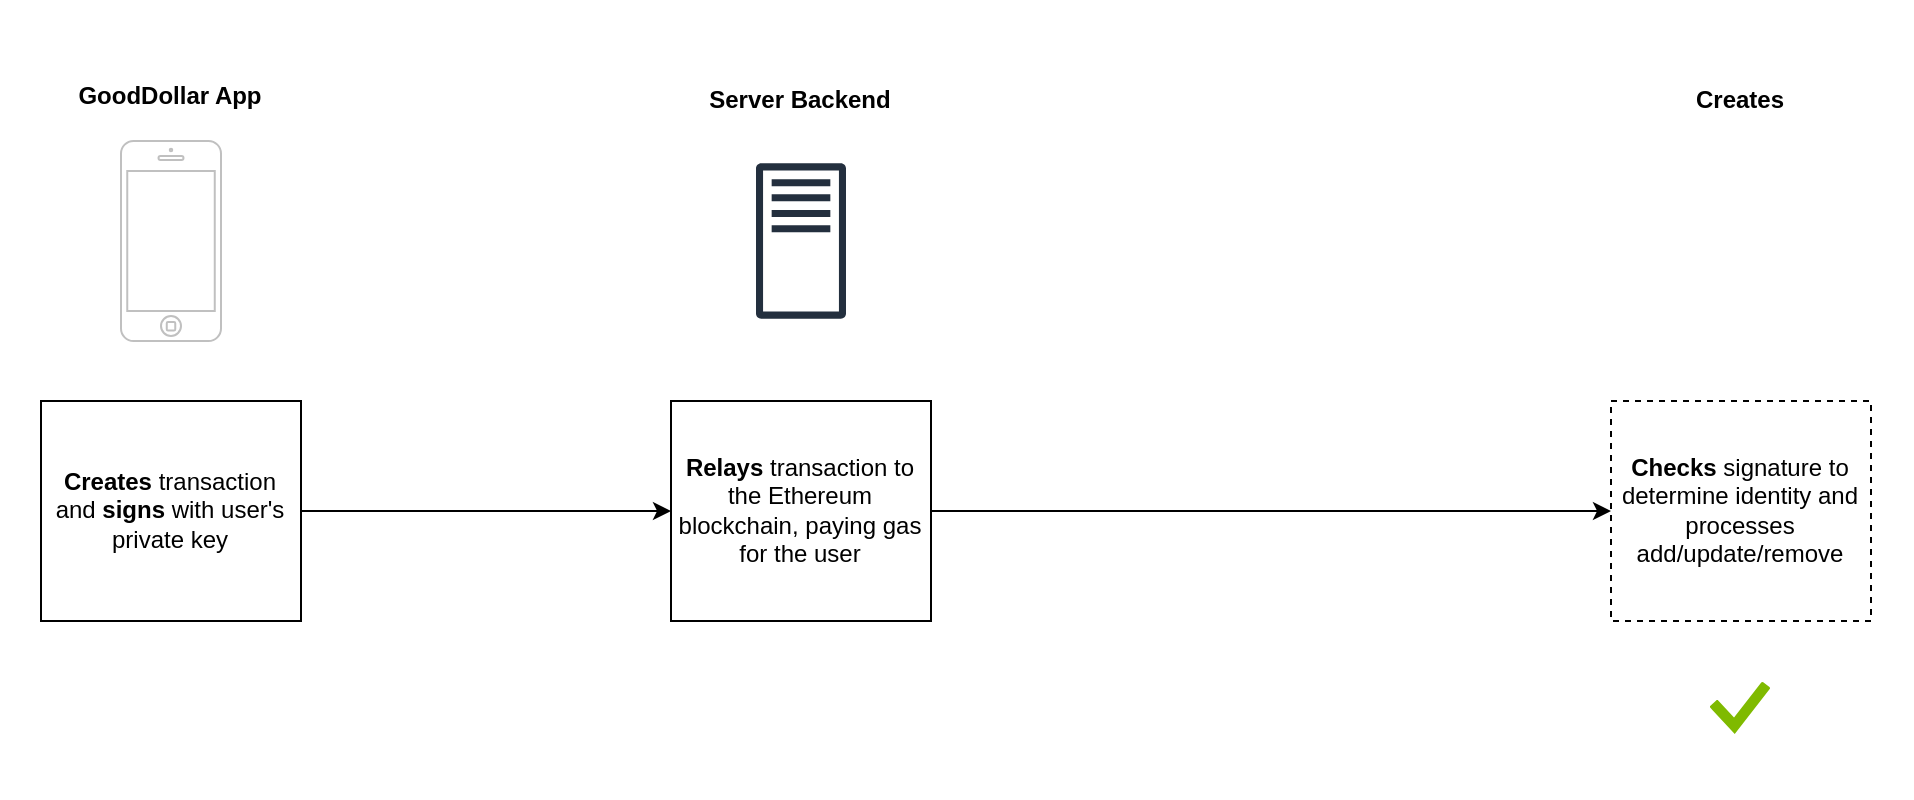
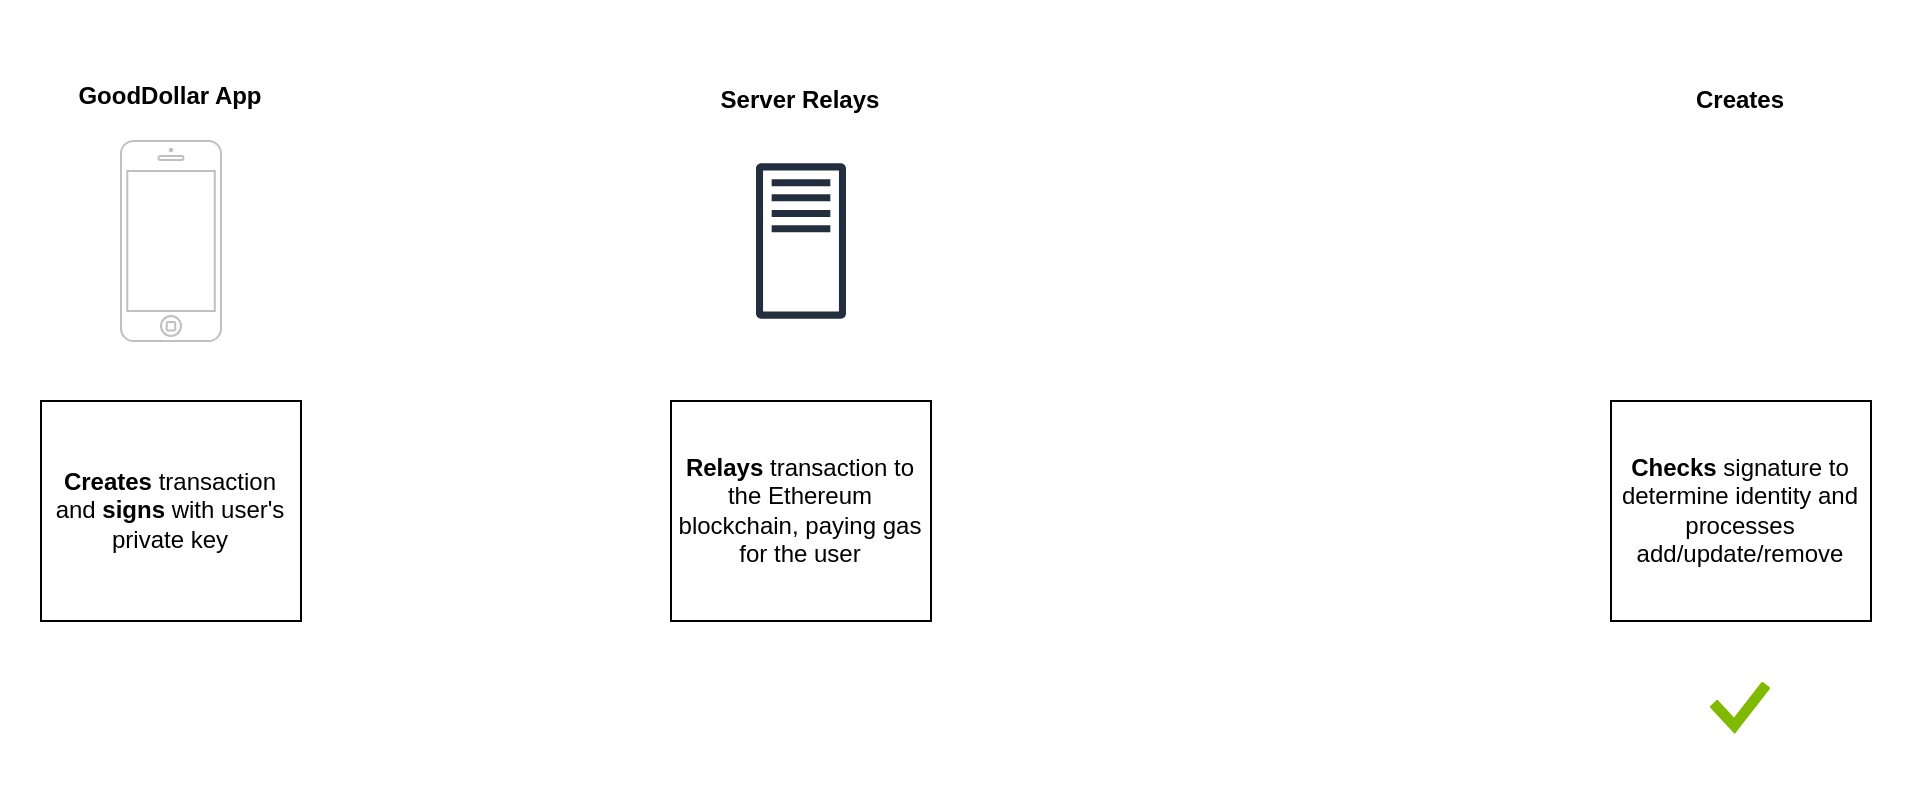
(801, 101) -> (801, 101)
(479, 511) -> none
(1264, 511) -> none
(1741, 511) -> (1741, 511)
